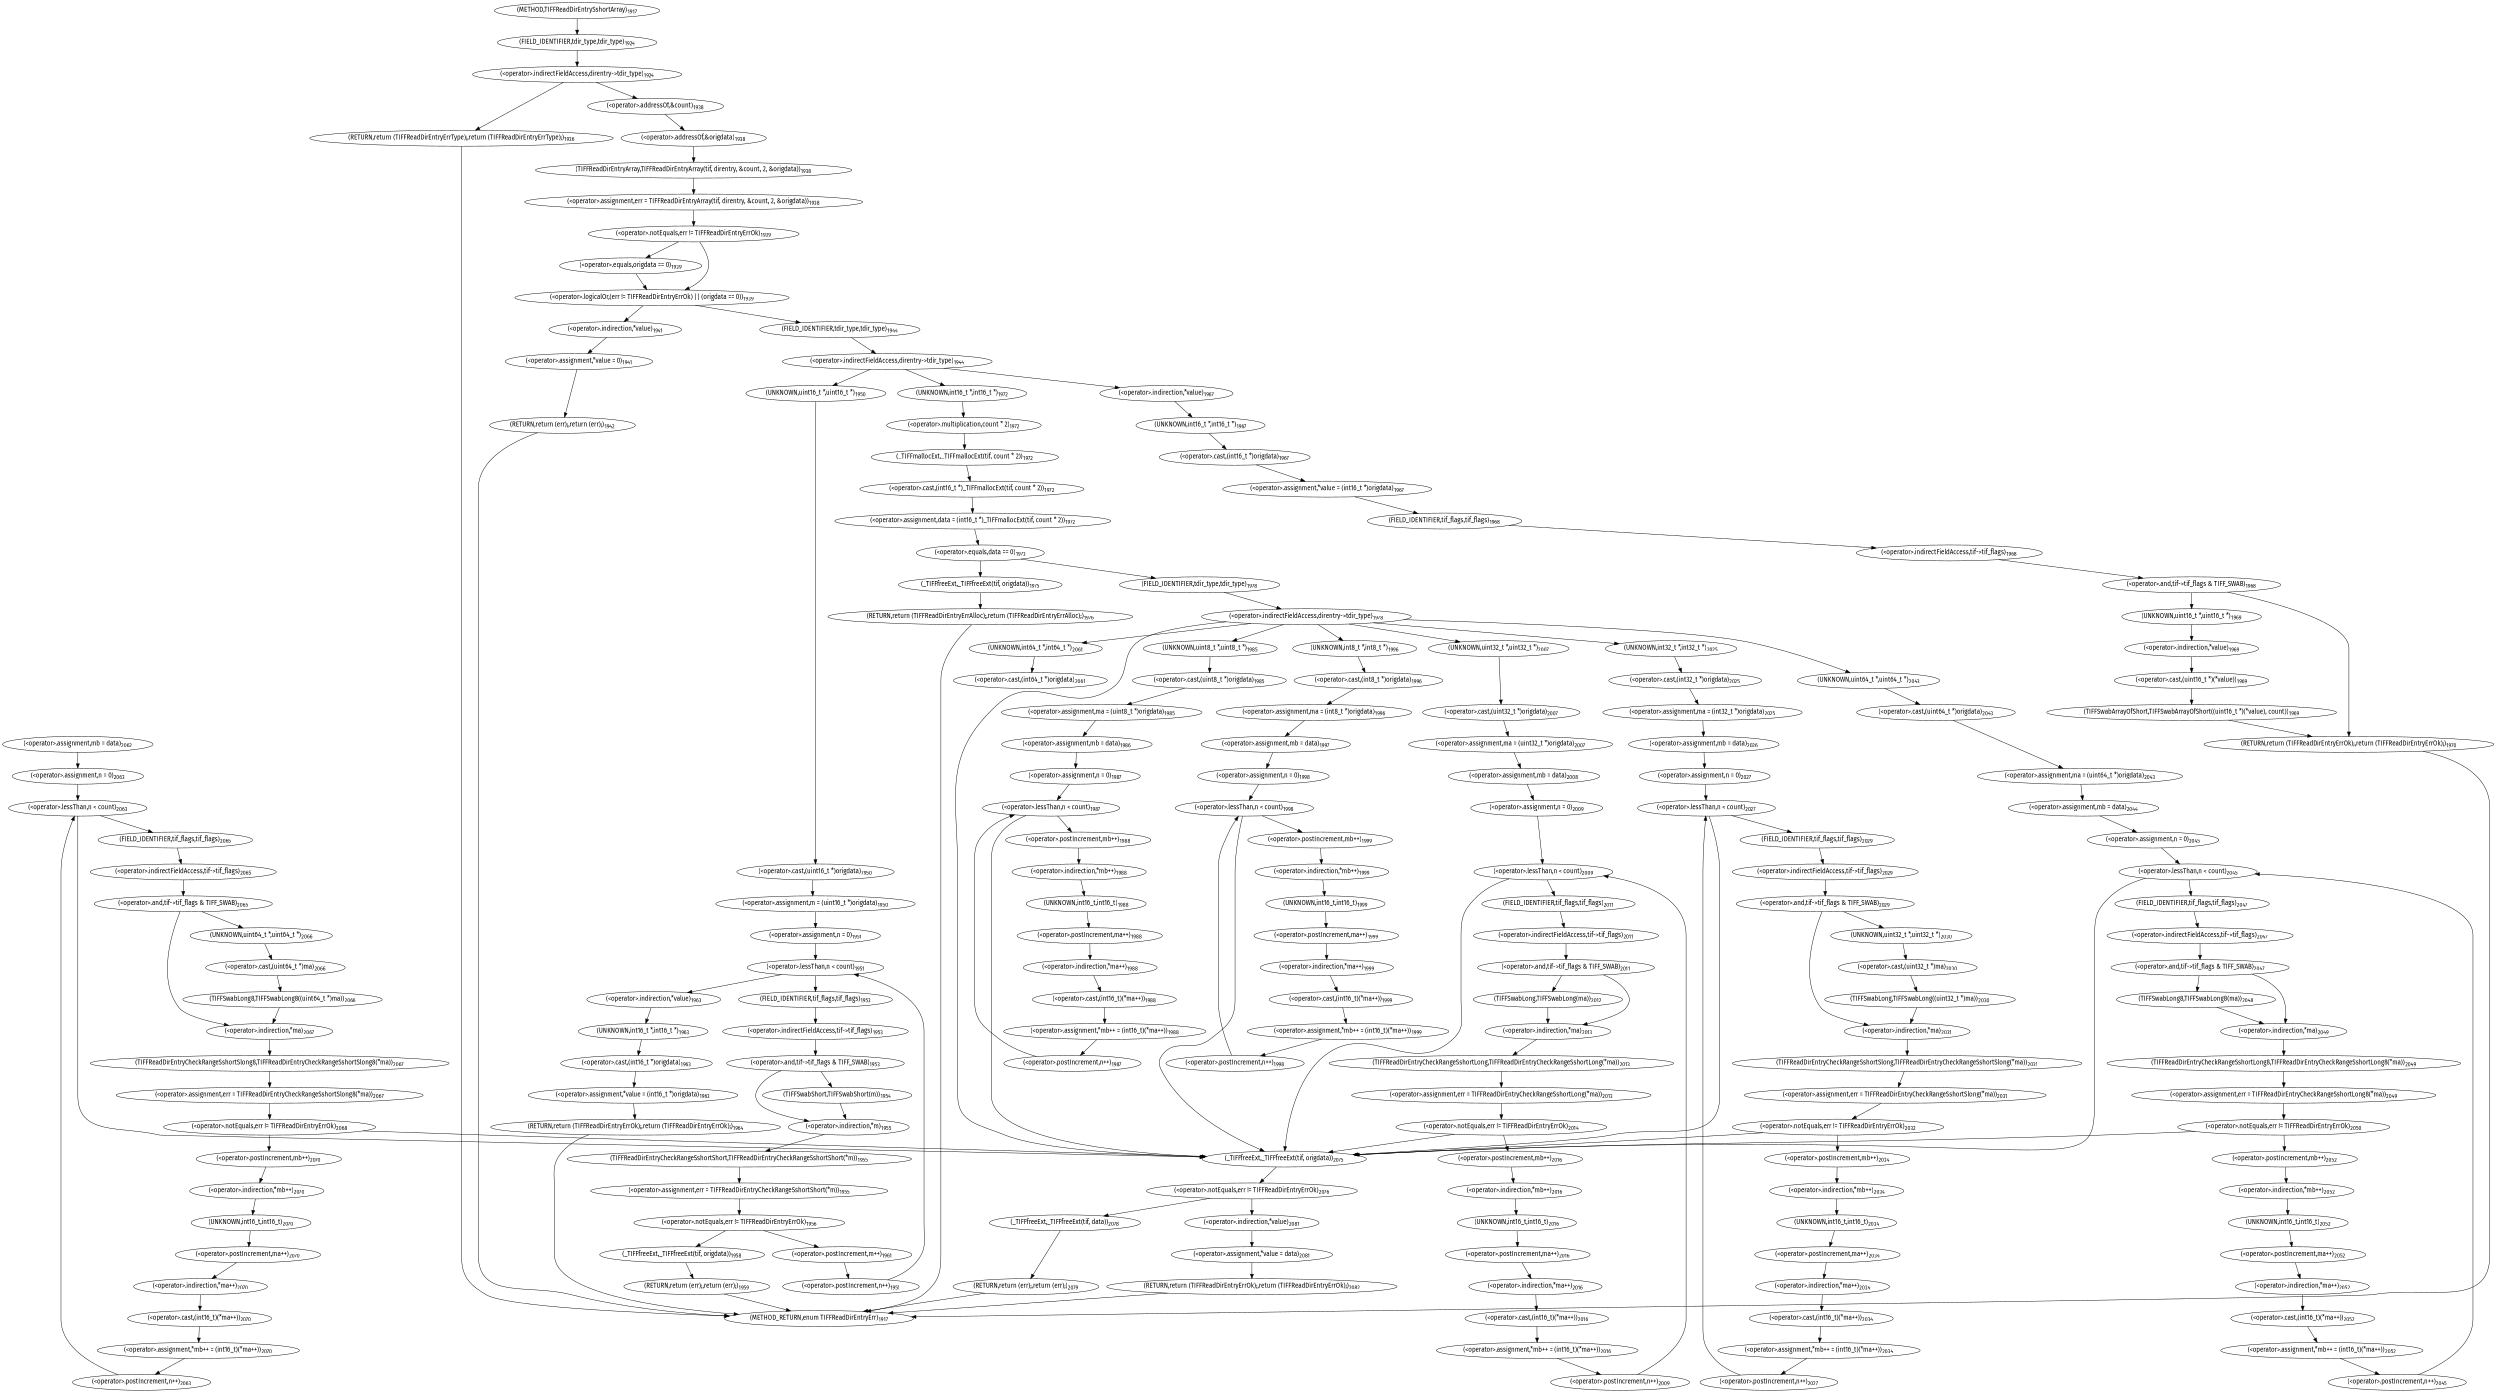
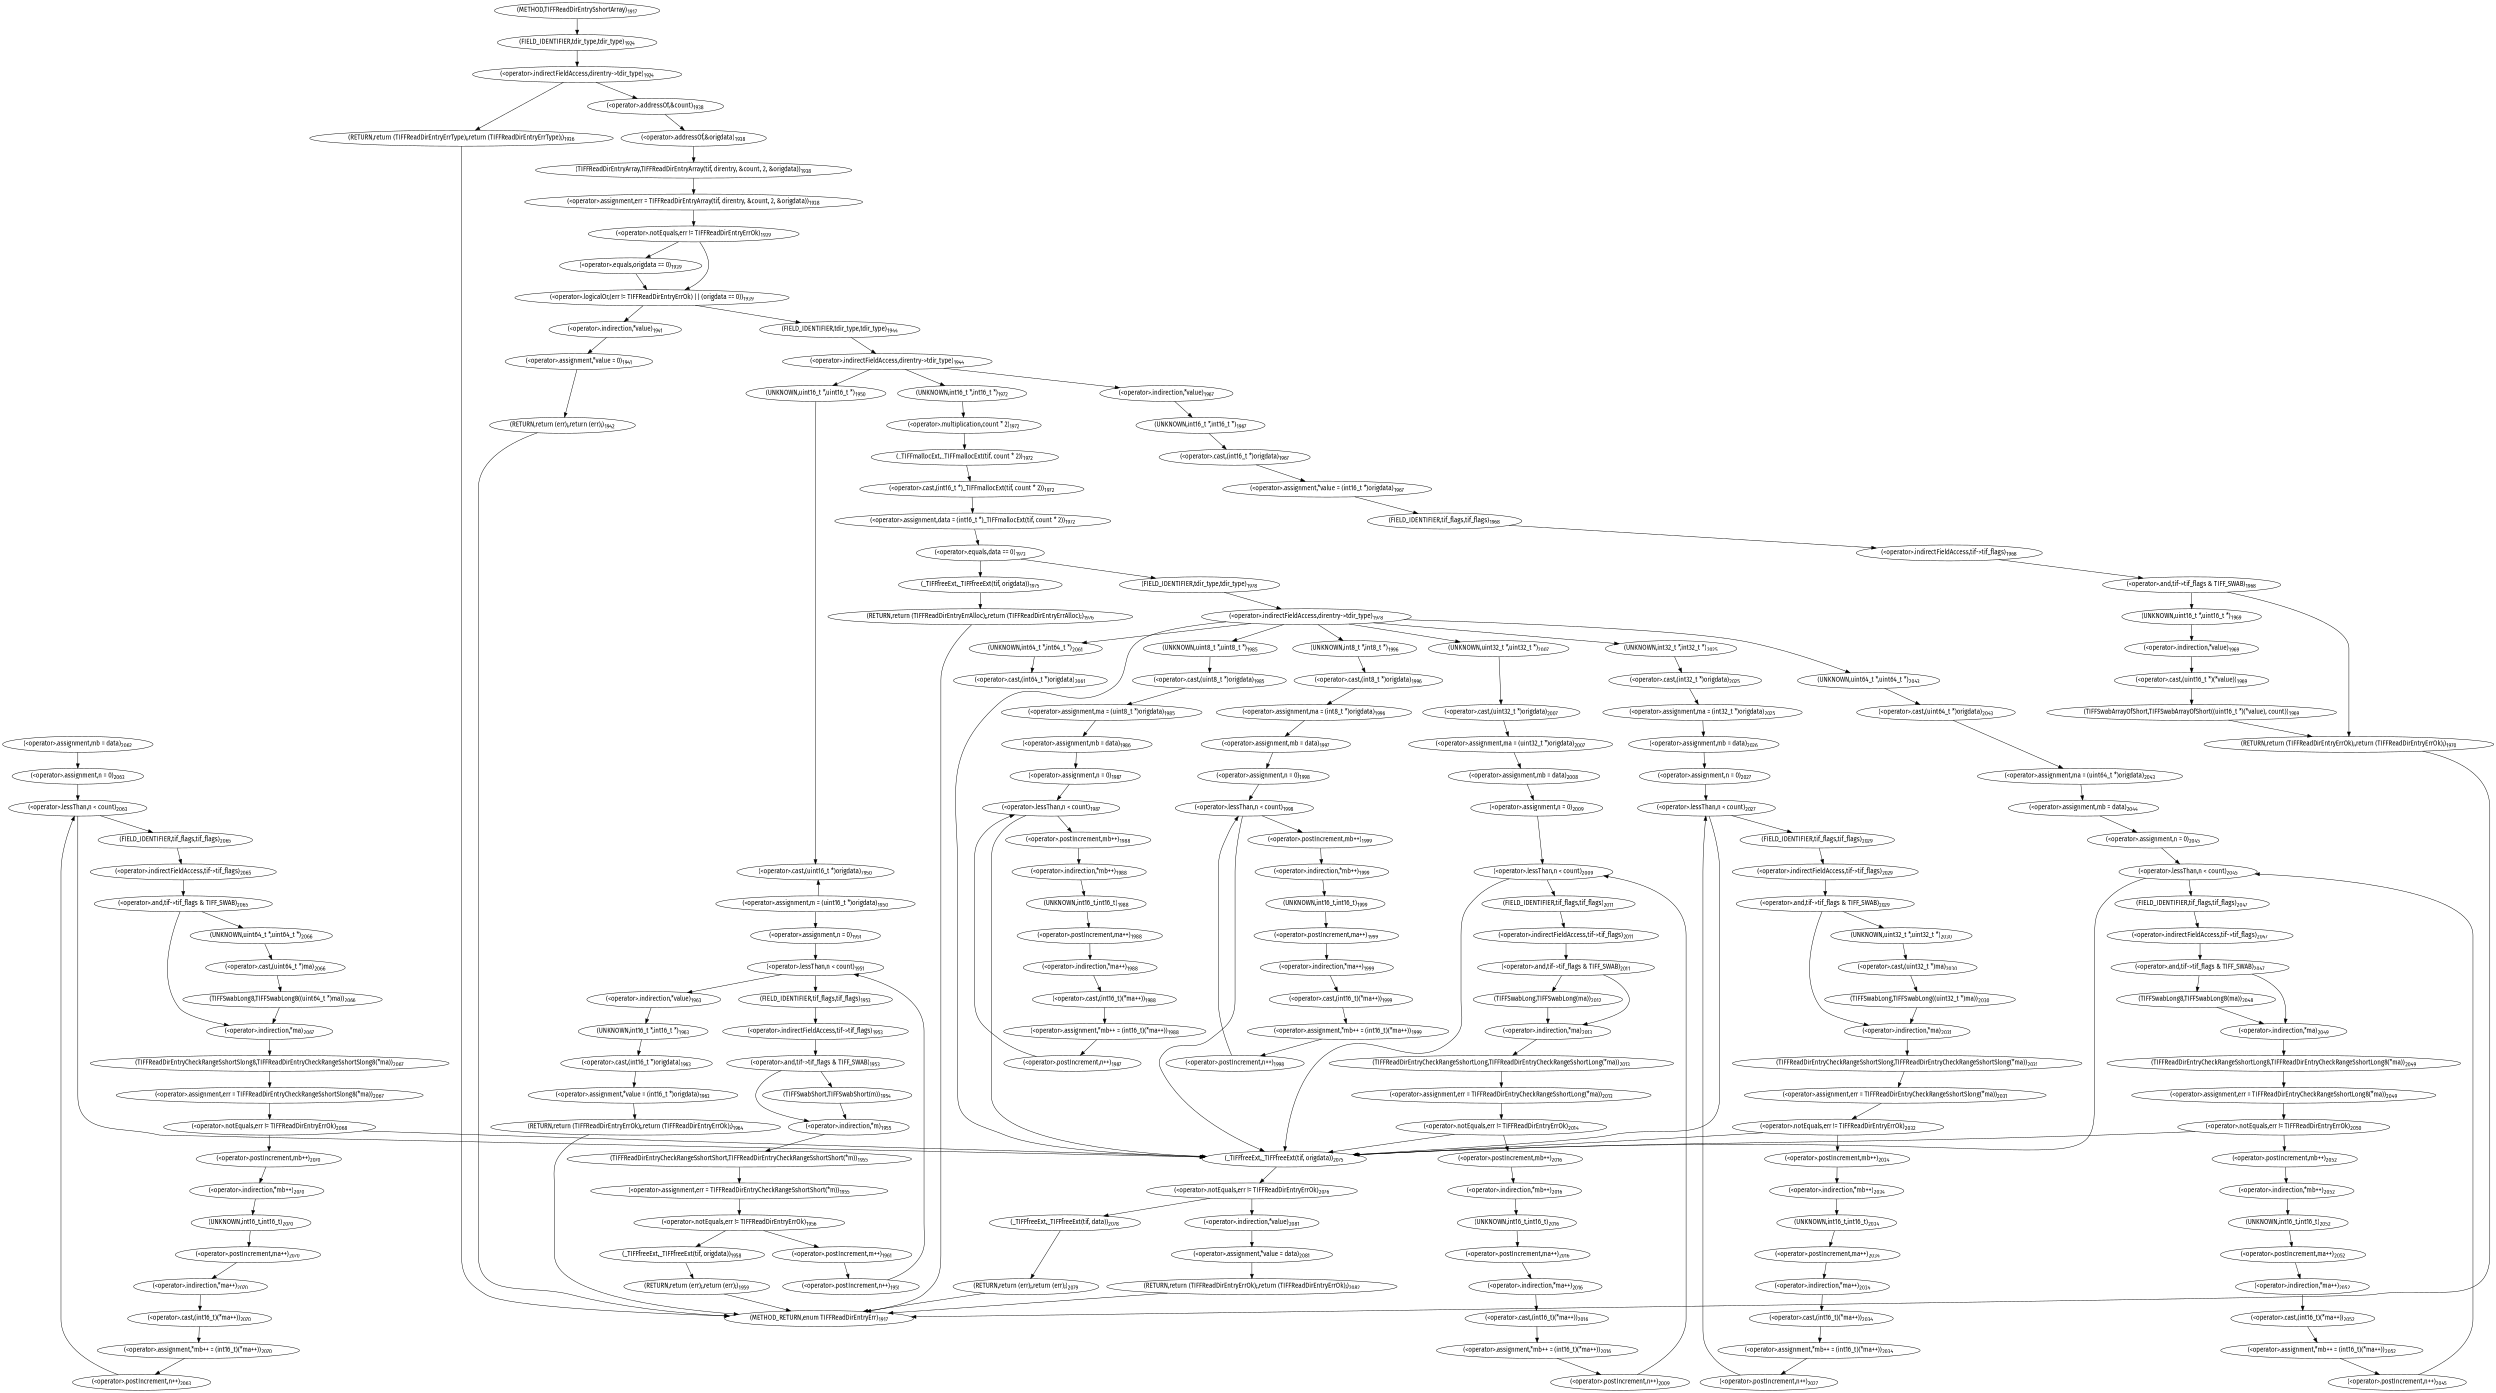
(813, 886) -> (818, 890)
